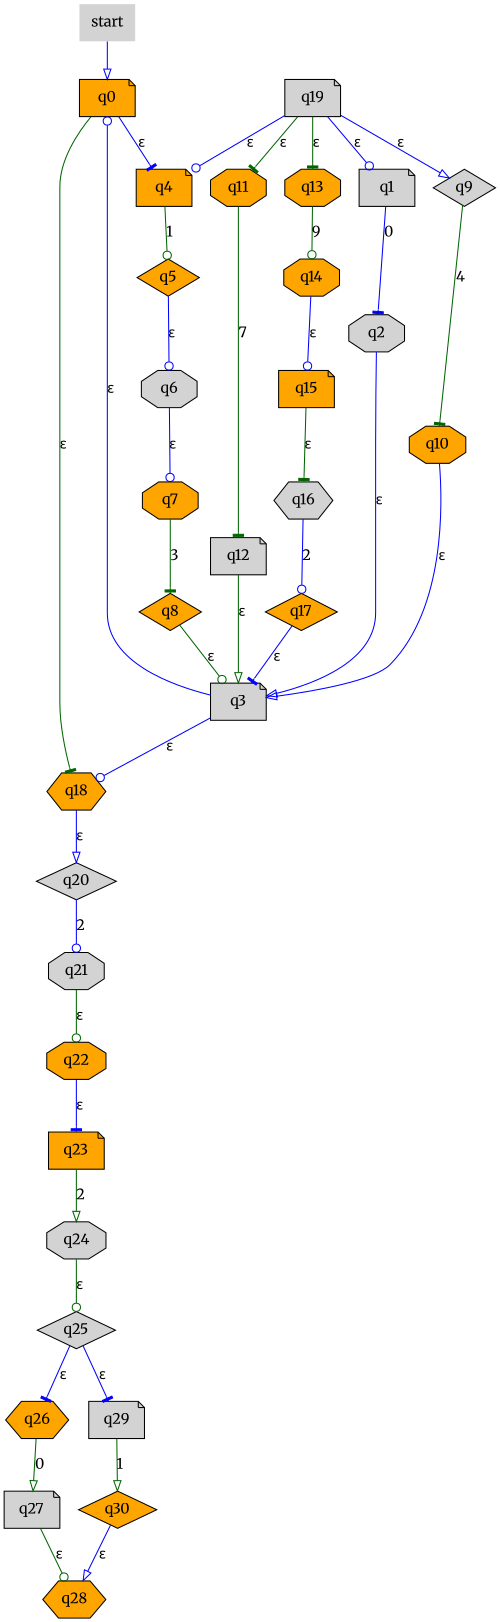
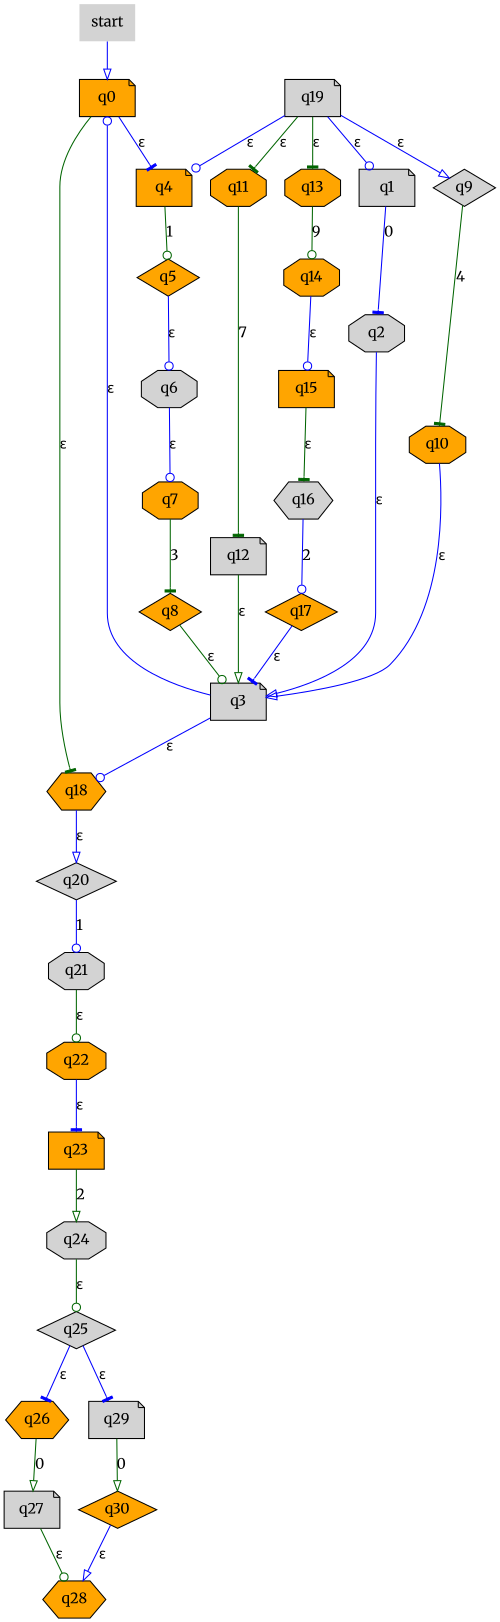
(81, 926) -> (80, 926)
(120, 1465) -> (122, 1465)
